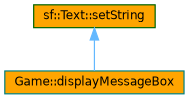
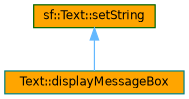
(94, 82) -> (94, 82)
